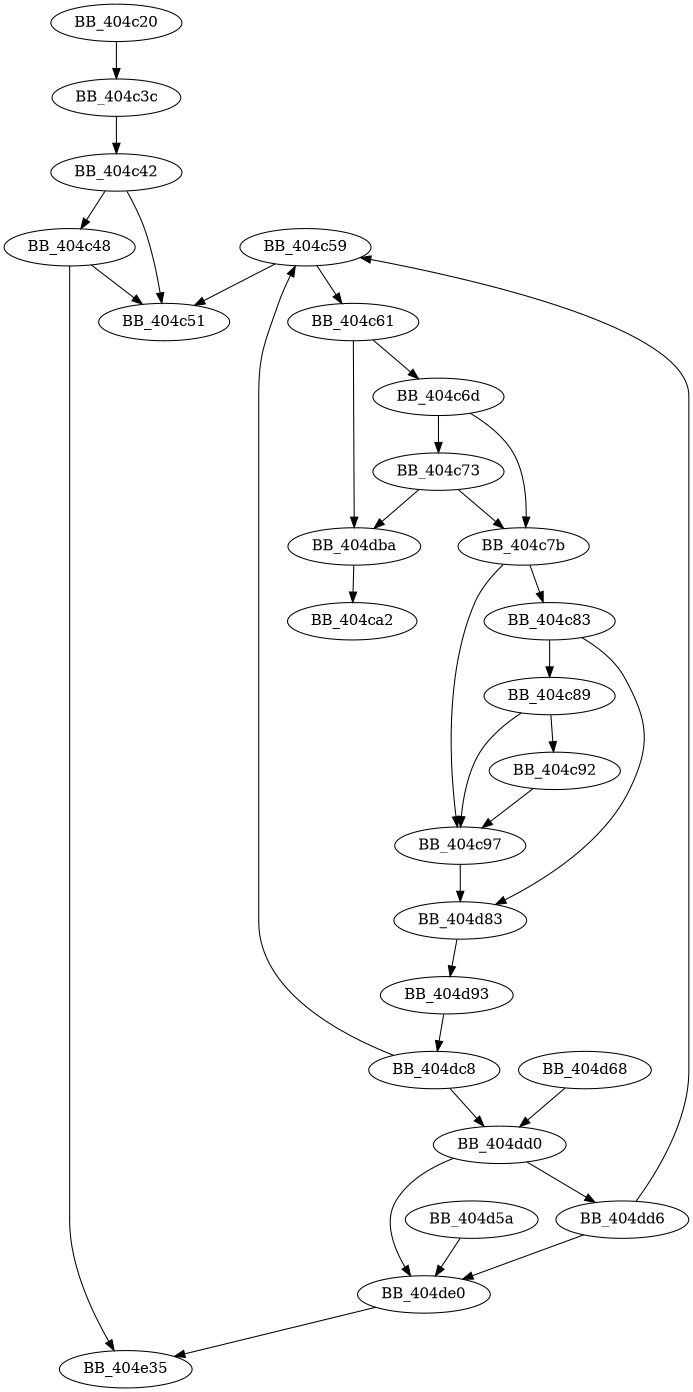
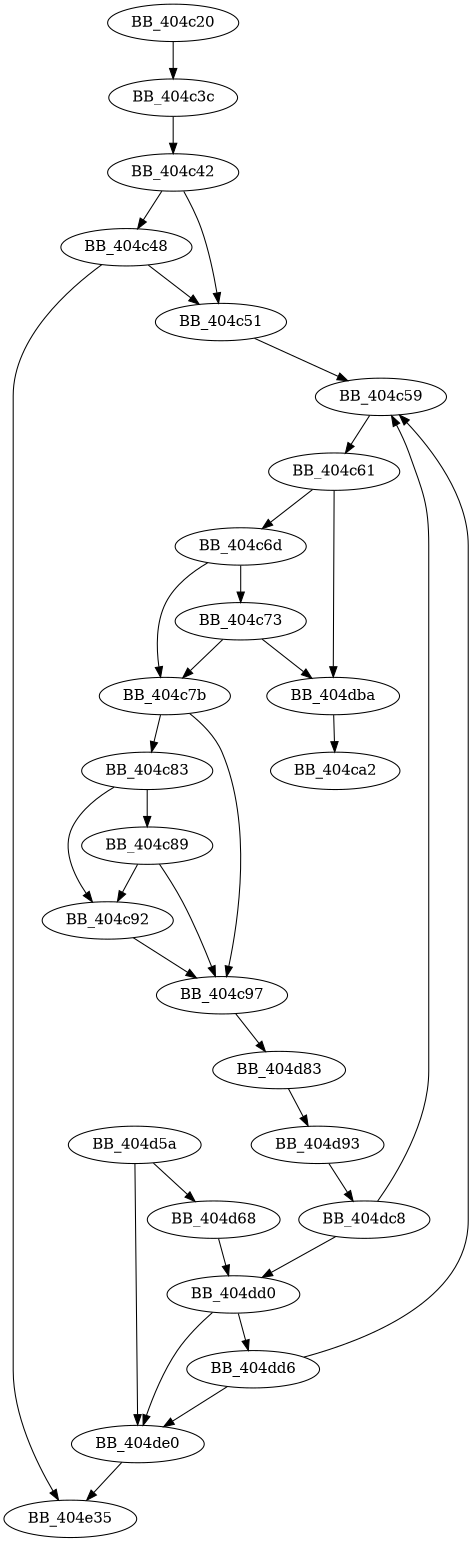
(239, 282) -> (296, 357)
(631, 786) -> (70, 833)
none -> (170, 1179)
